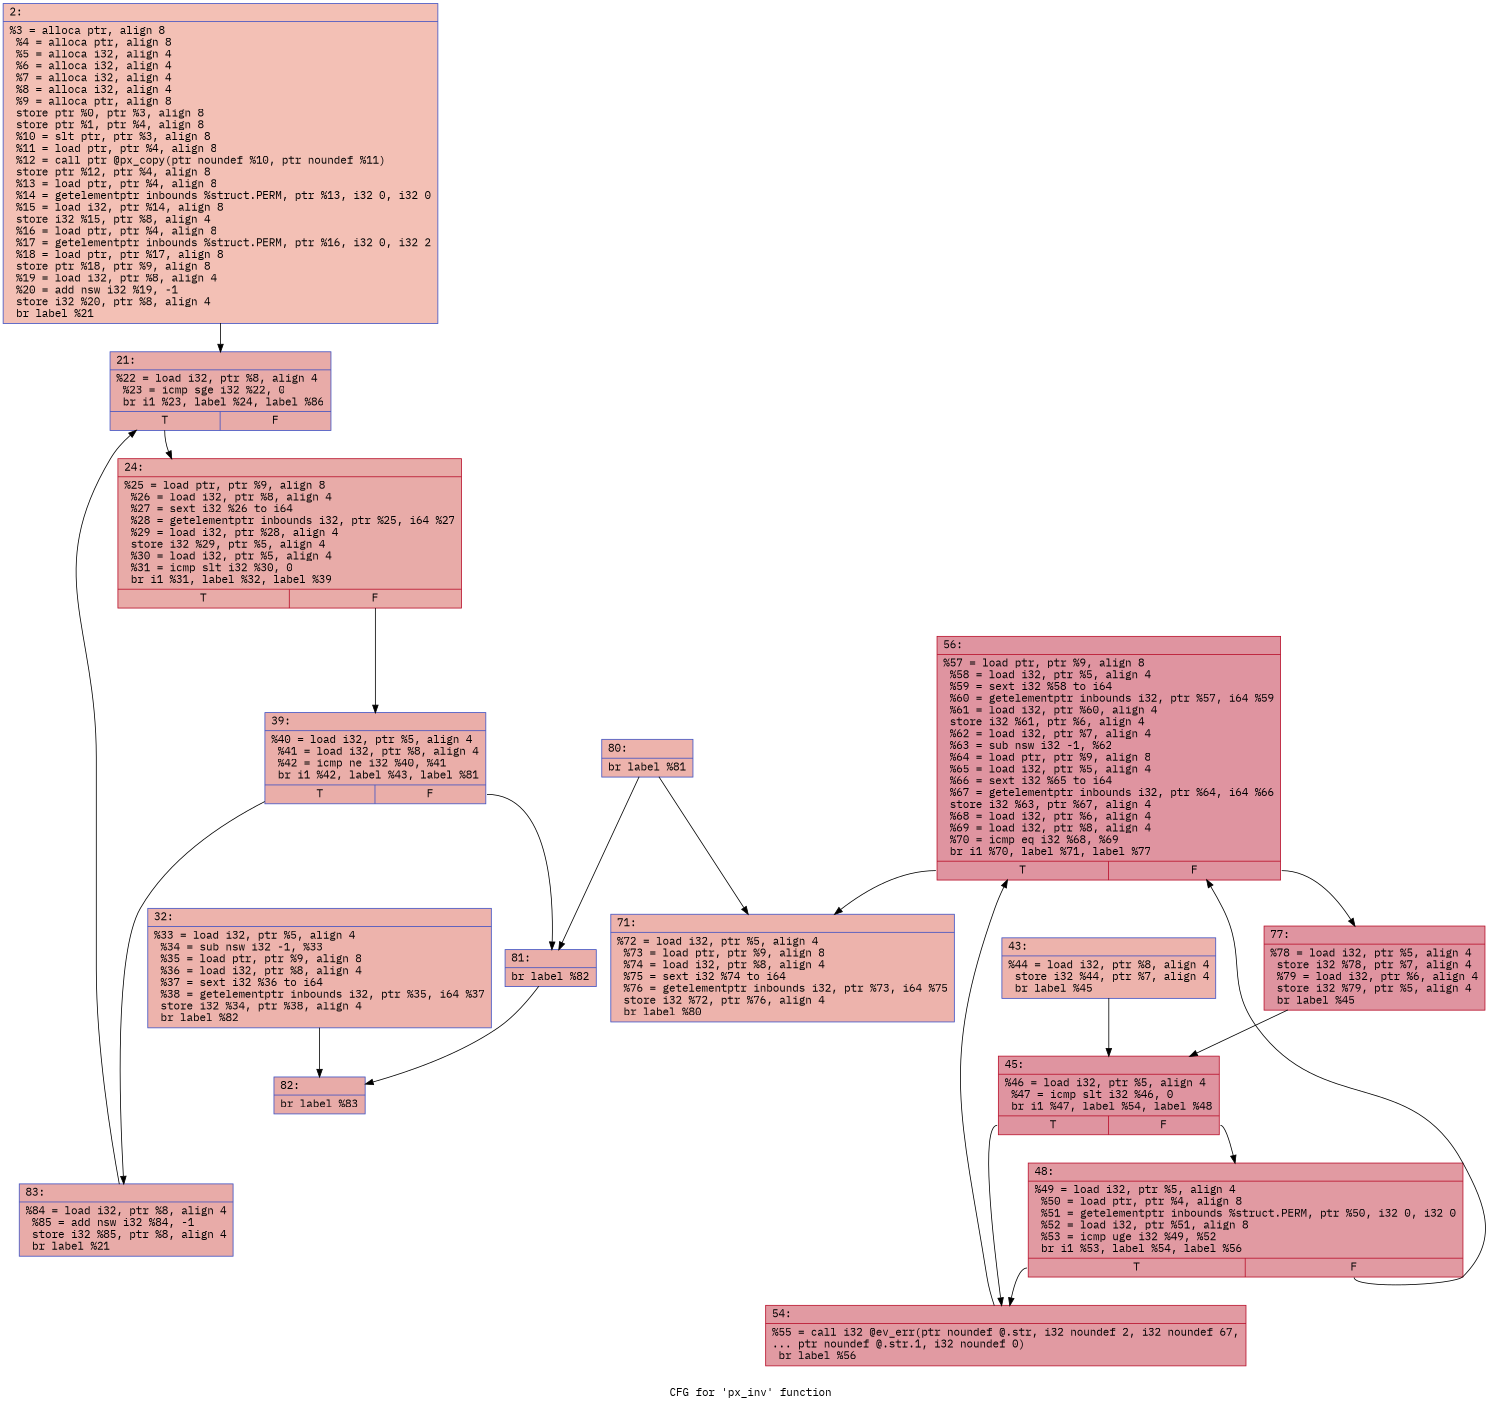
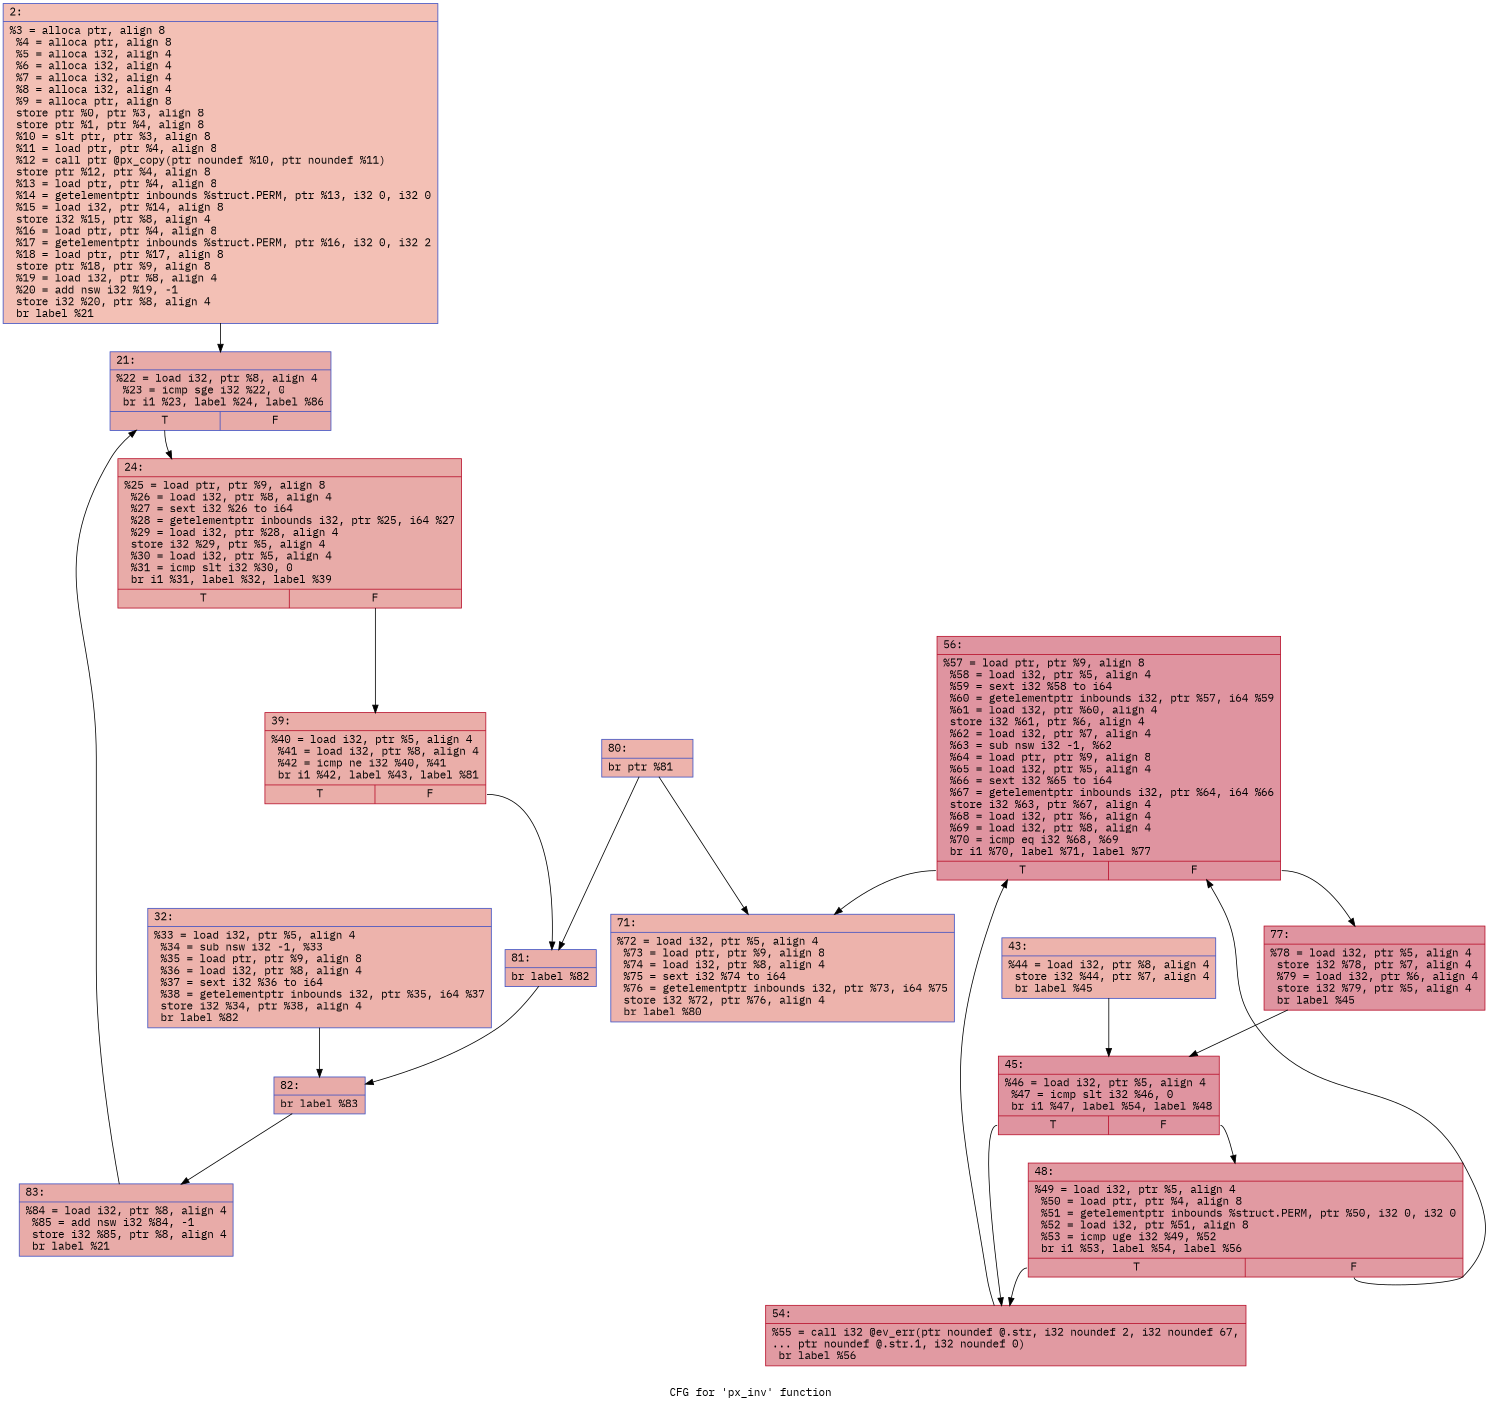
(375, 758) -> (375, 758)
(647, 767) -> (641, 767)
(126, 958) -> (240, 1147)
